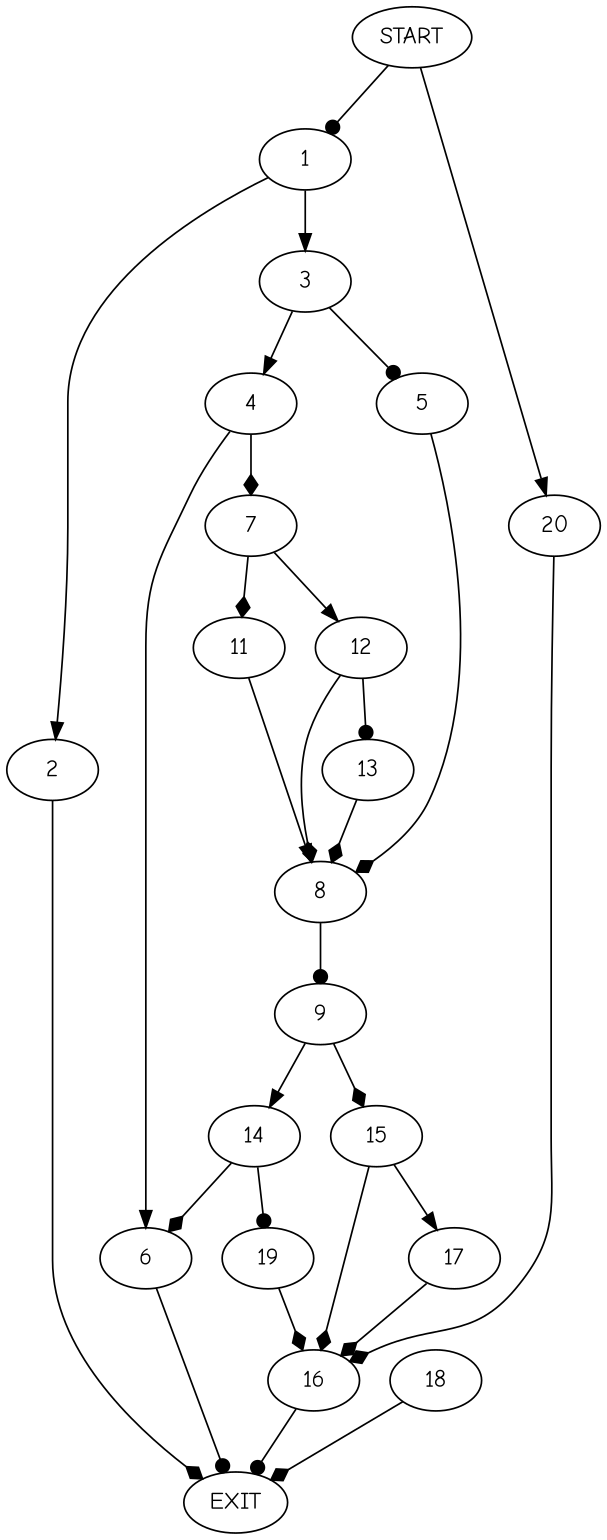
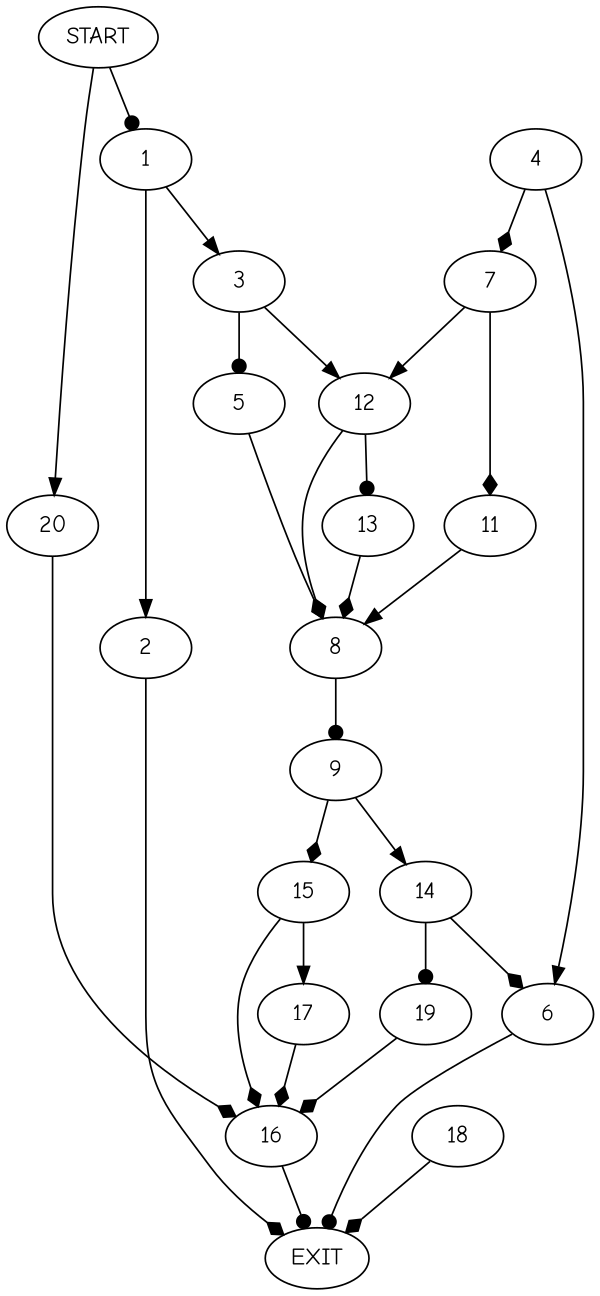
(282, 335) -> (296, 337)
